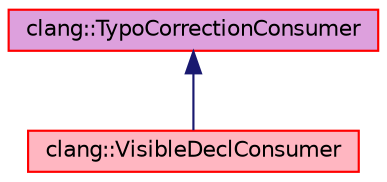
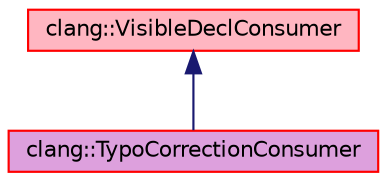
(193, 102) -> (193, 102)
